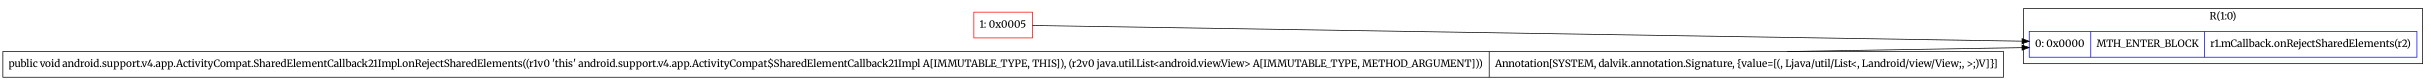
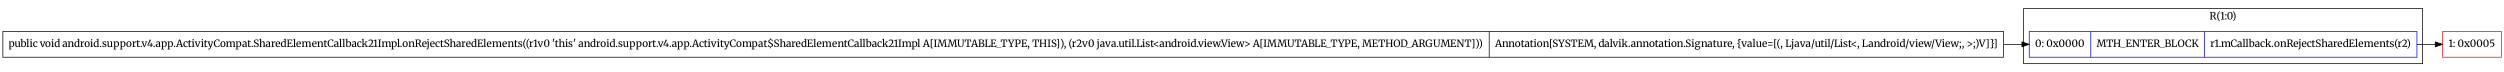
(1527, 33) -> (2427, 44)
